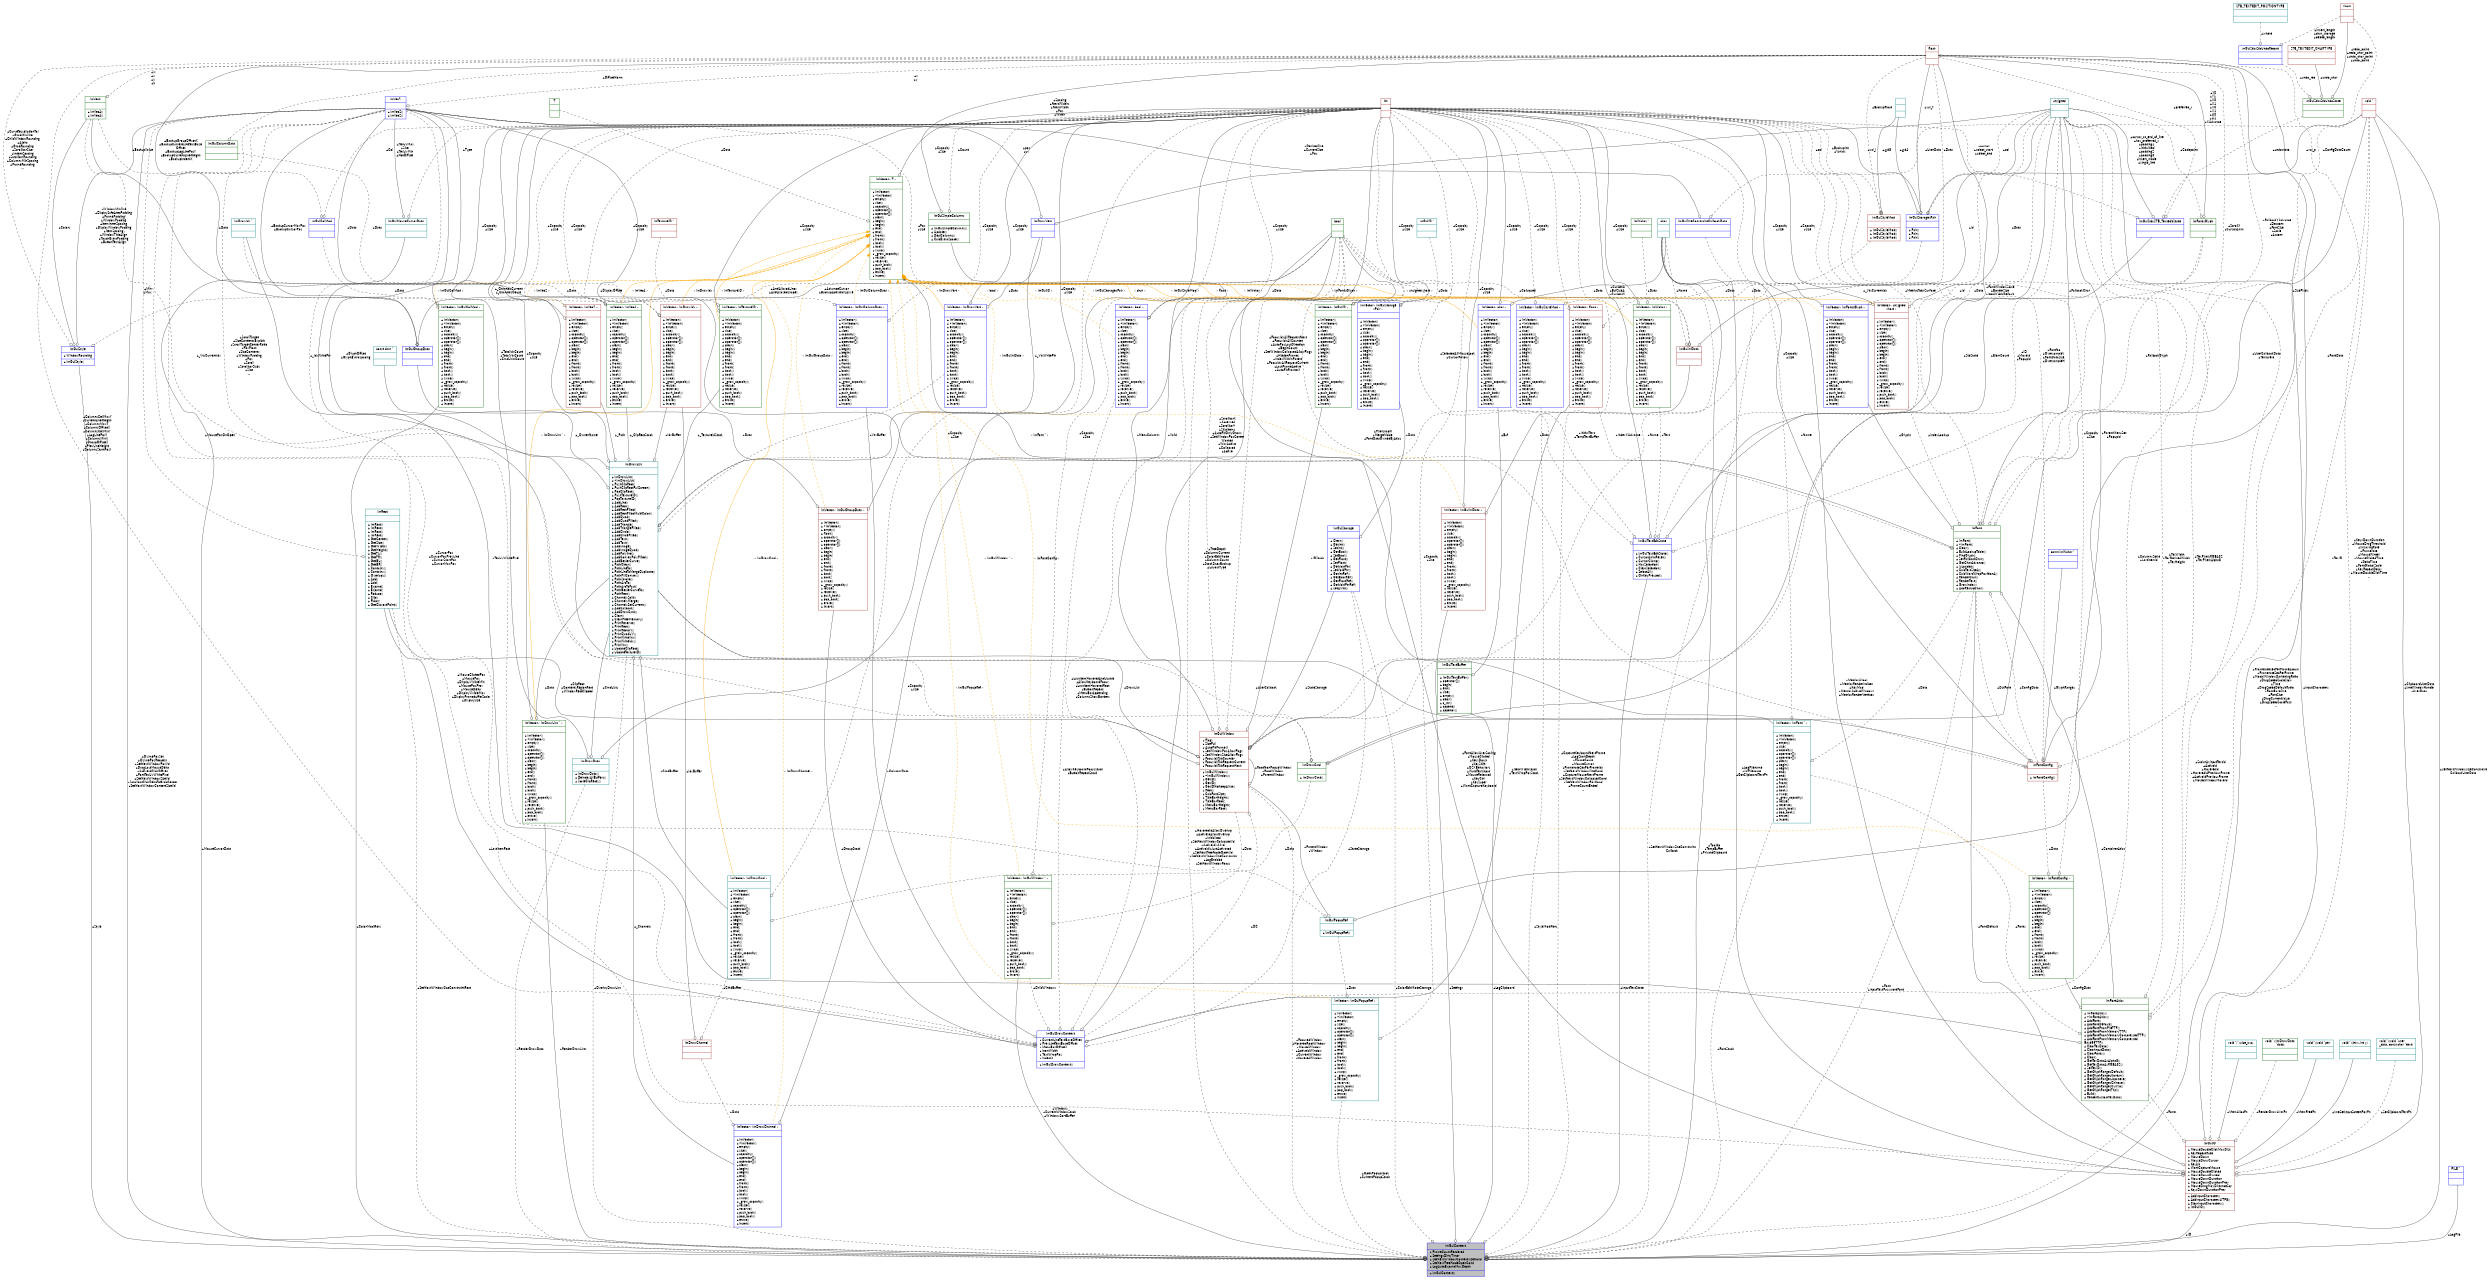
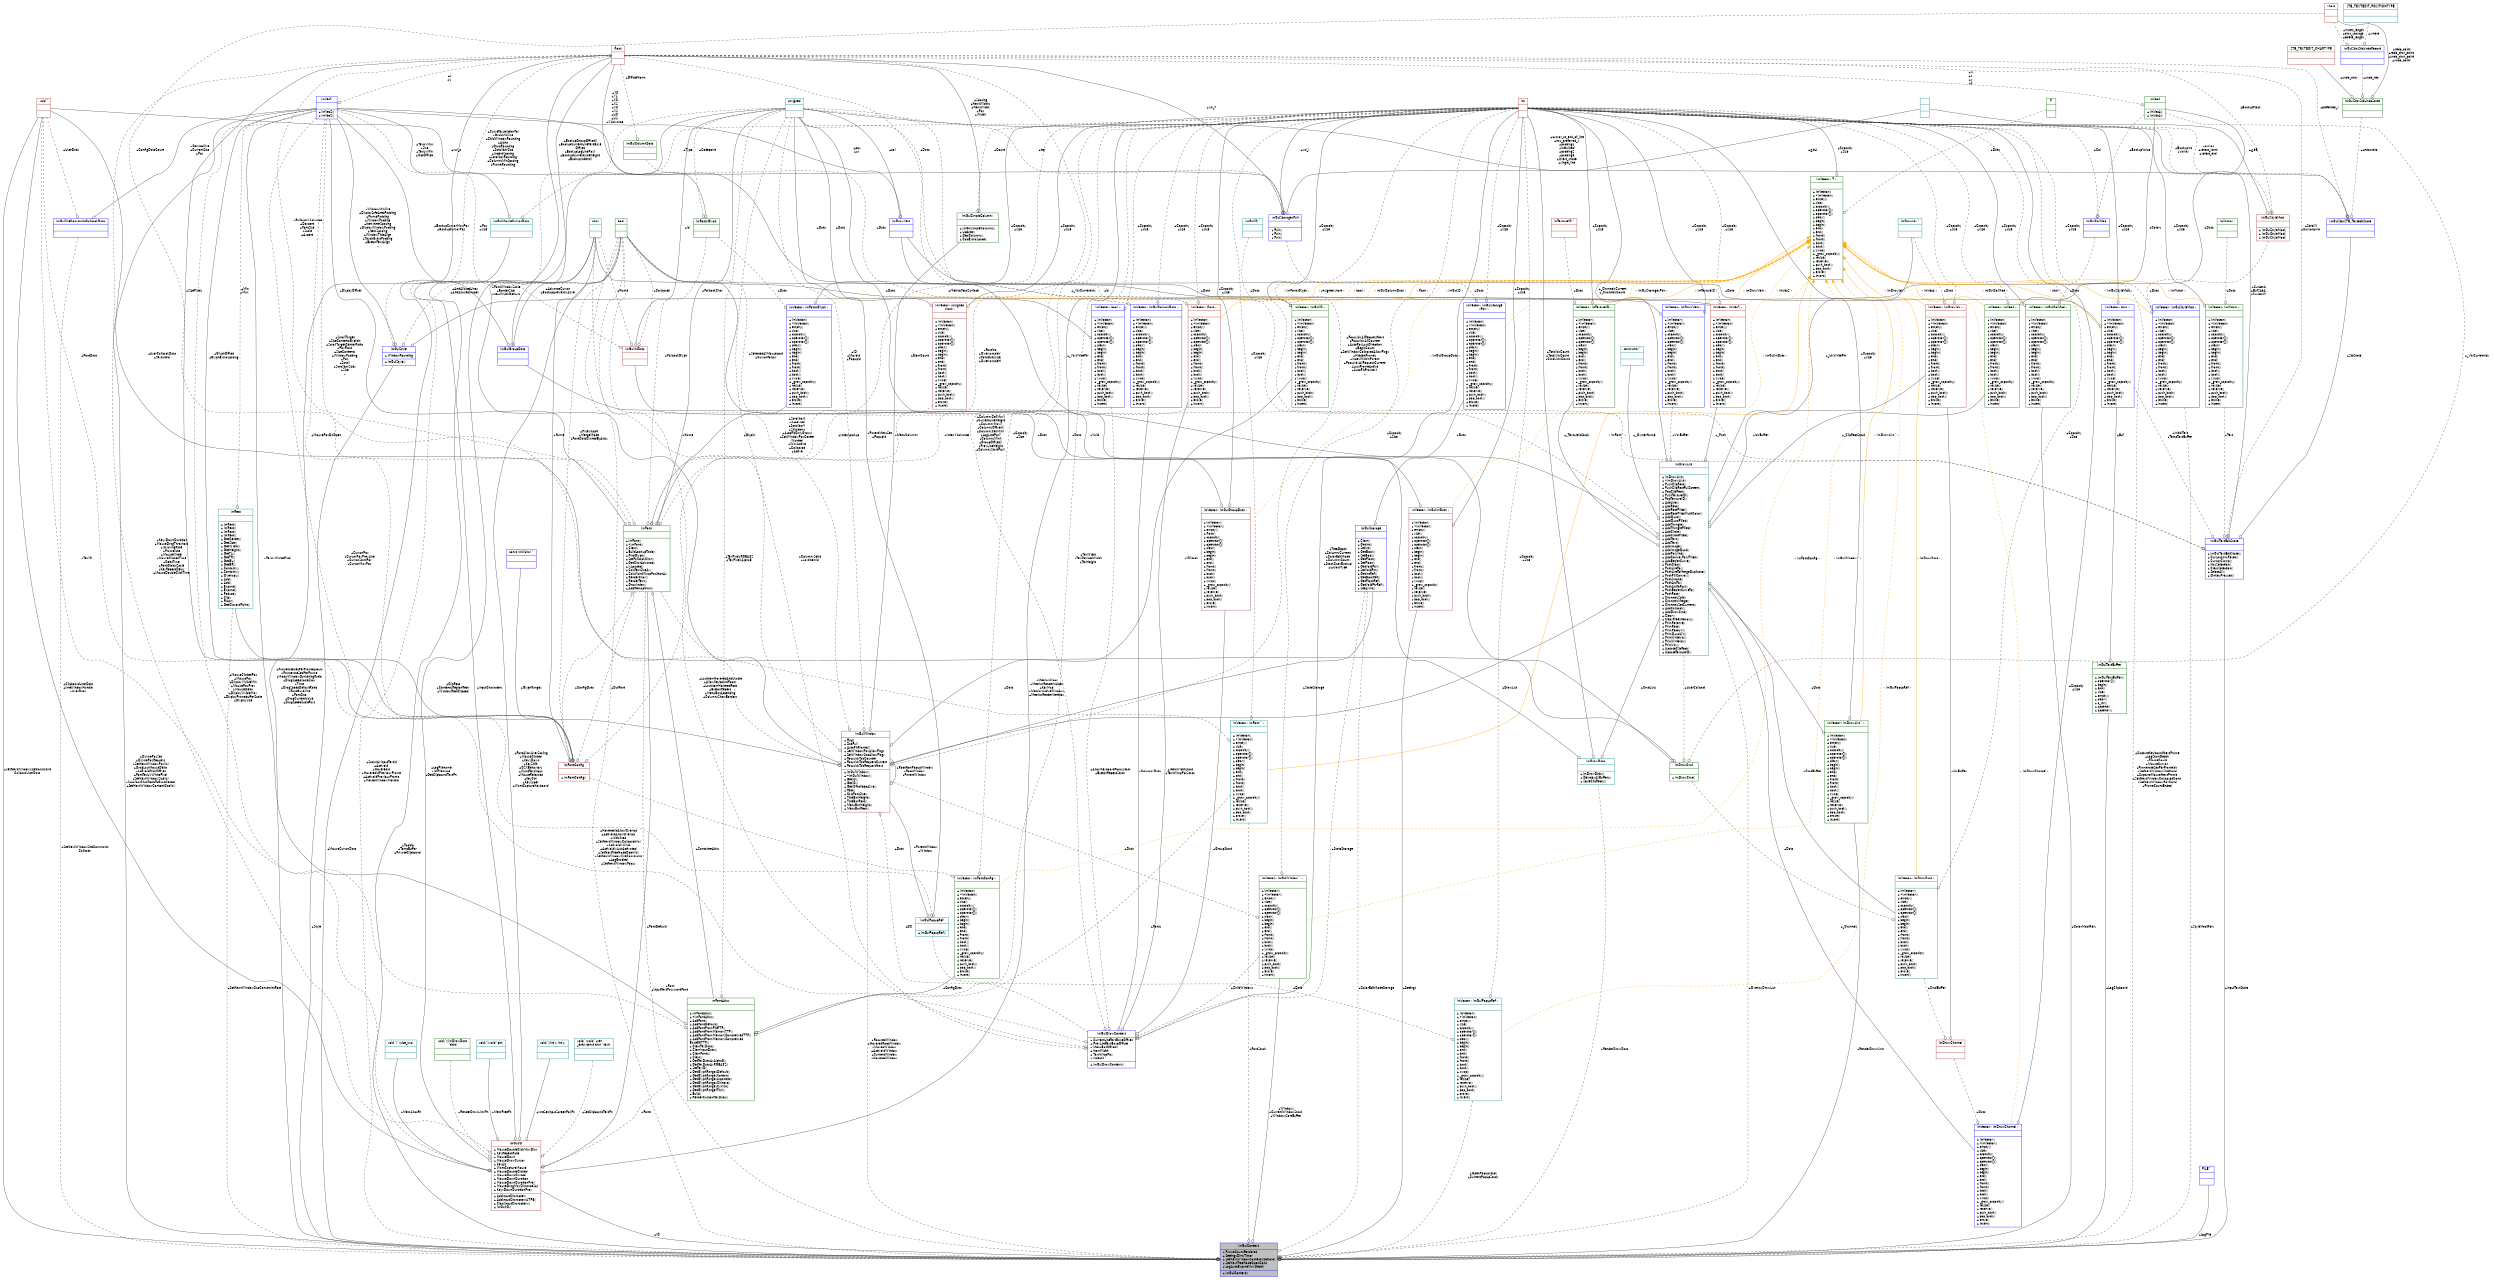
(2006, 150) -> (1042, 150)
(1381, 483) -> (1570, 537)
(600, 965) -> none
